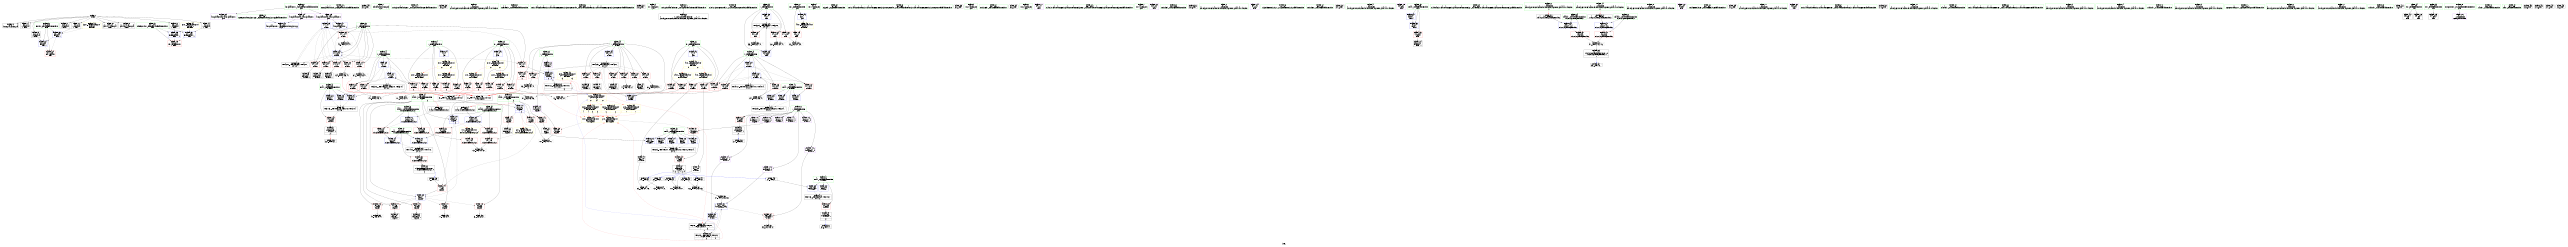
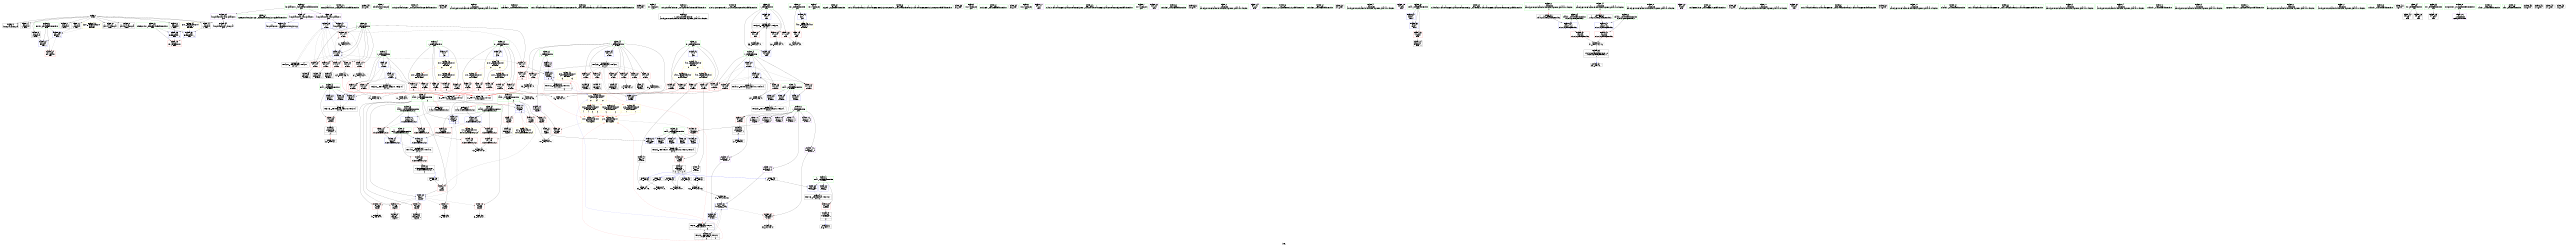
none -> (223, 26)
